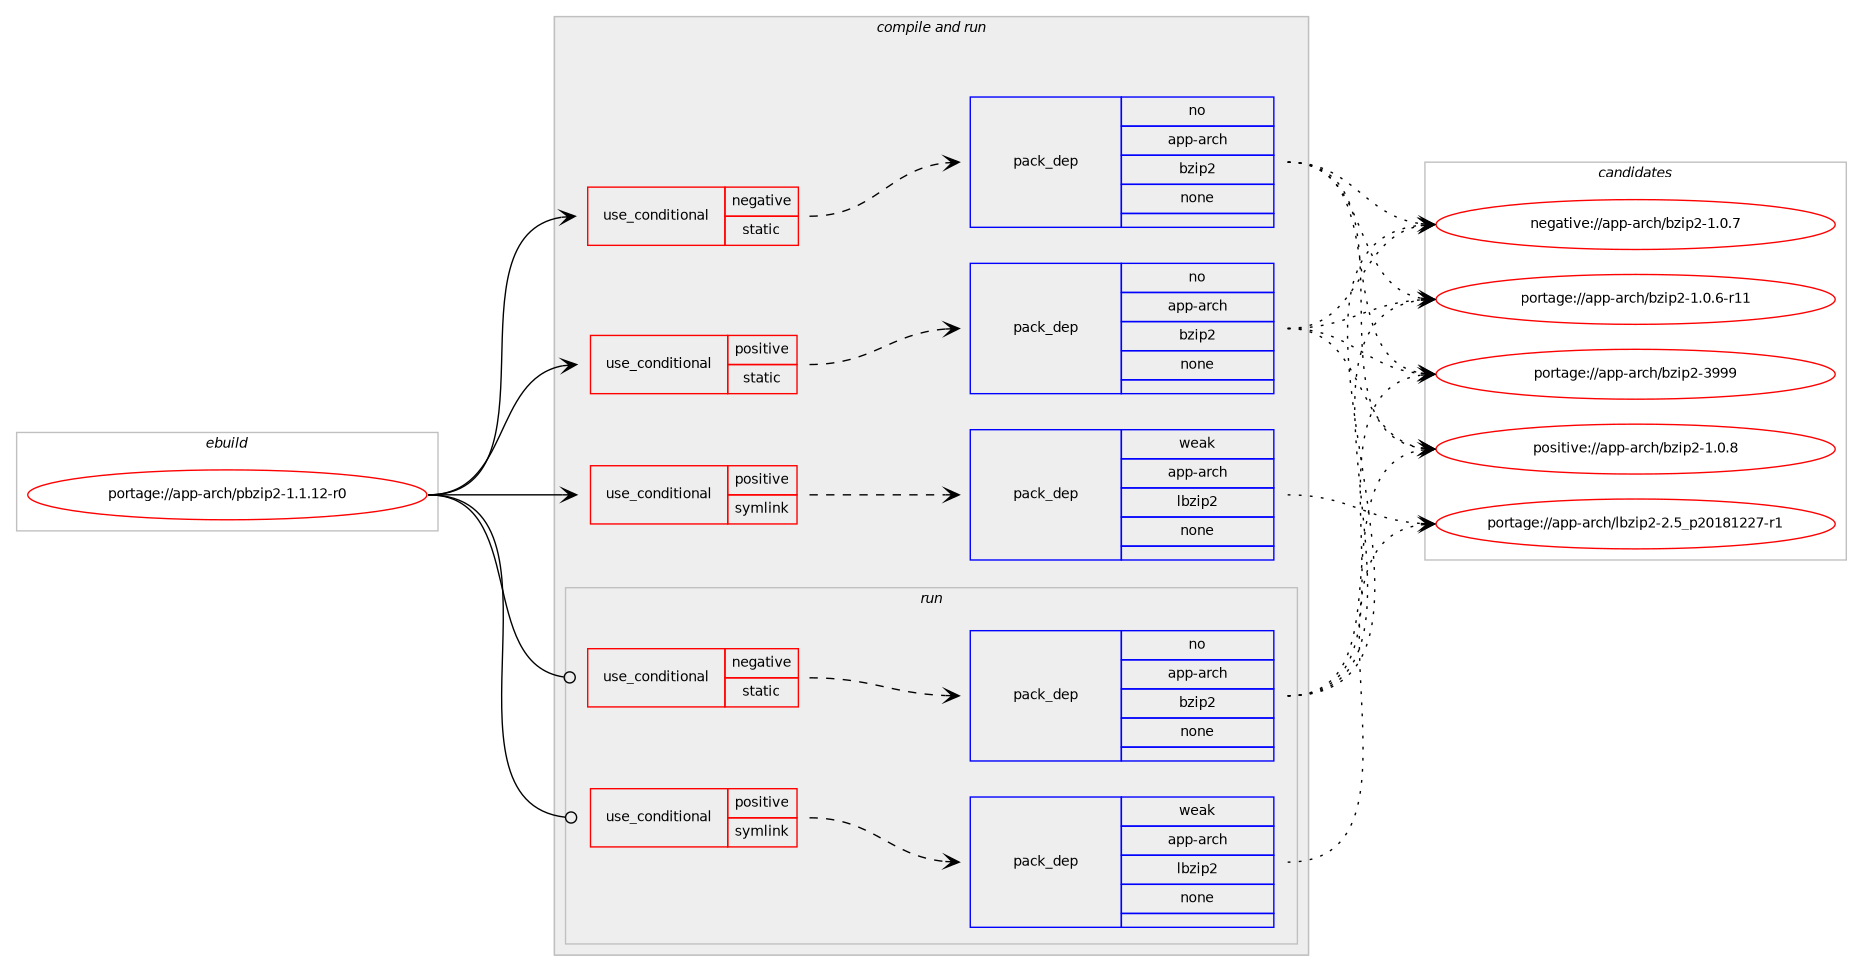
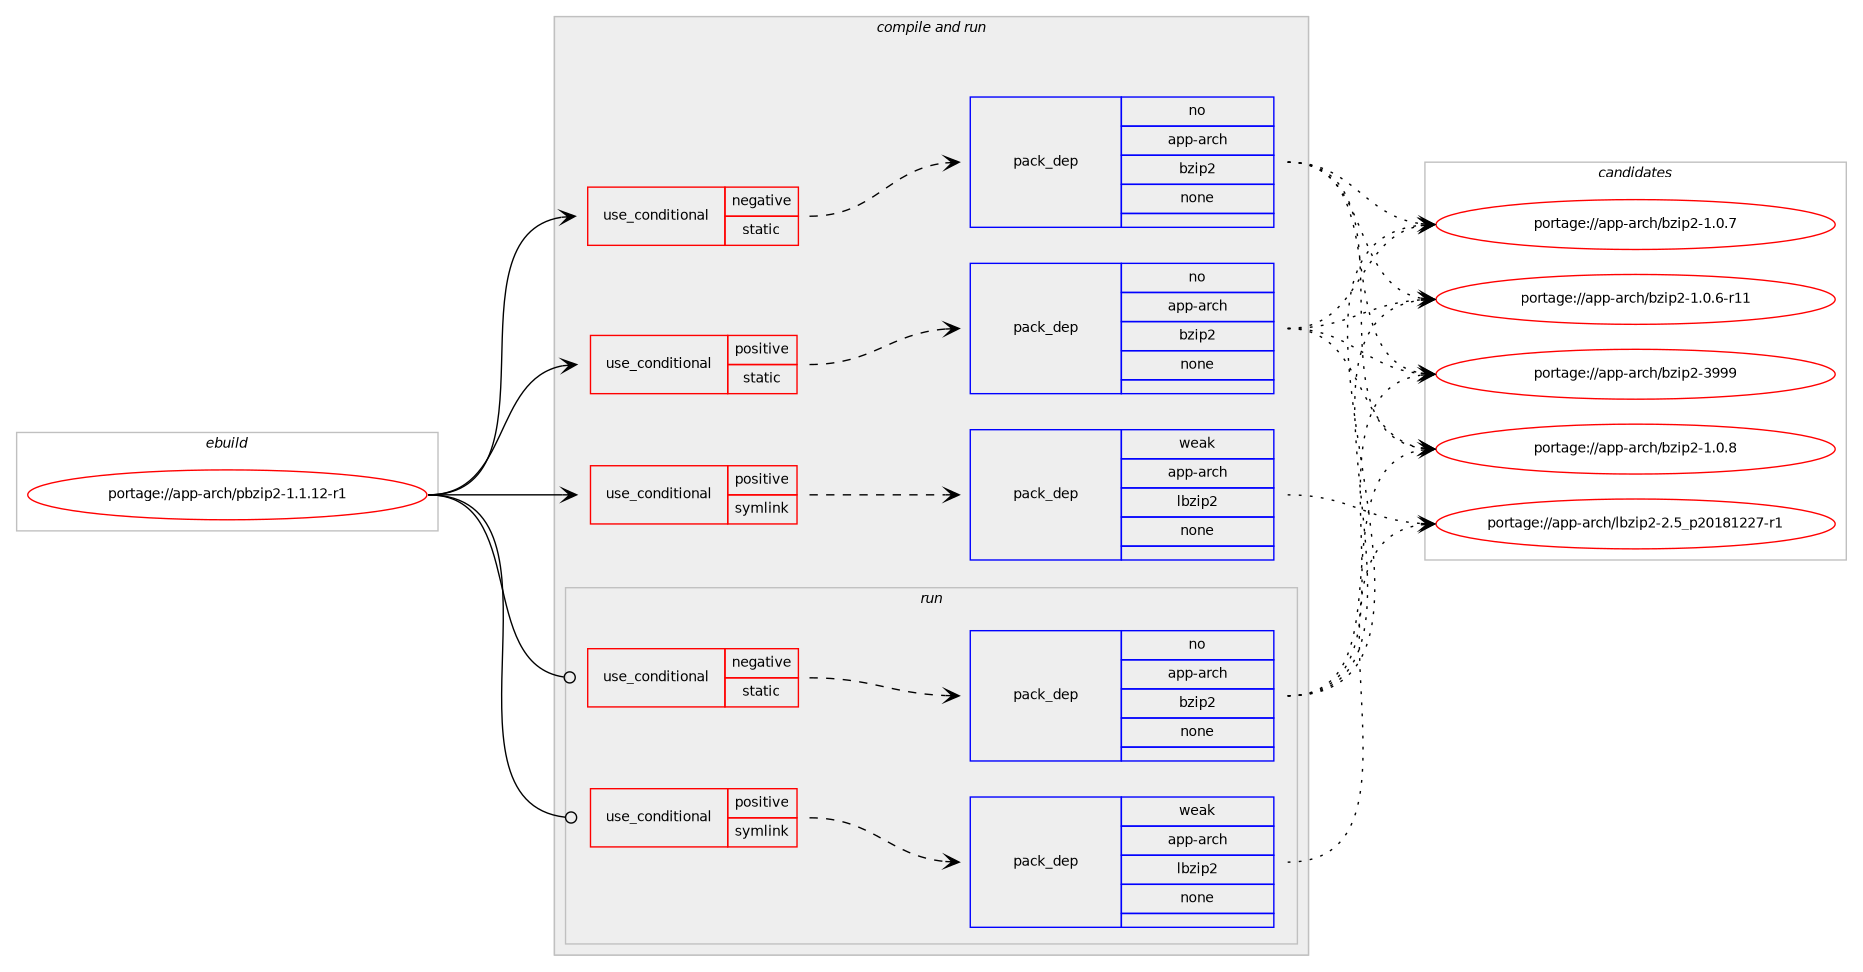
(1636, 225) -> (1636, 225)
(1636, 449) -> (1636, 449)
(227, 495) -> (227, 495)
